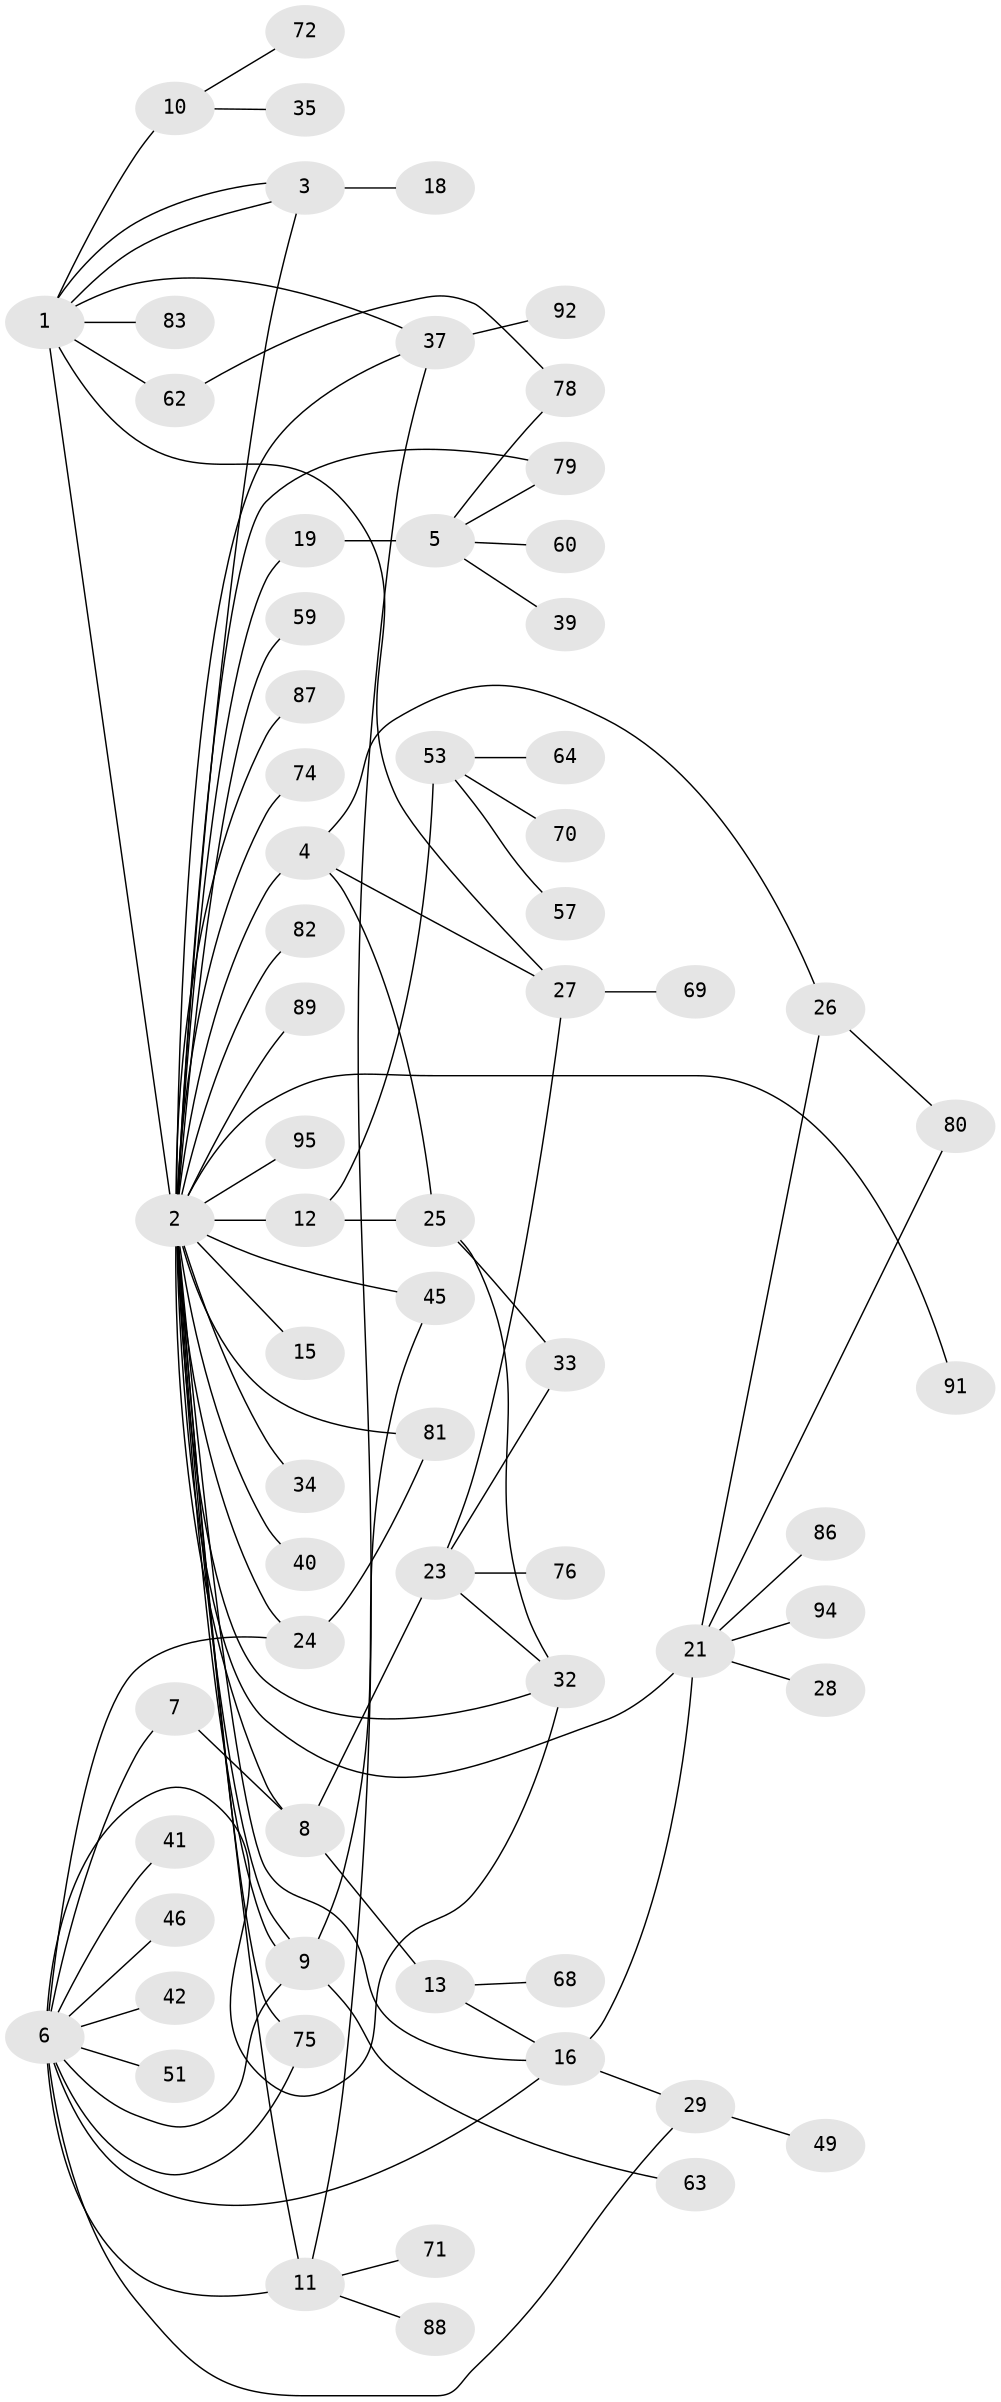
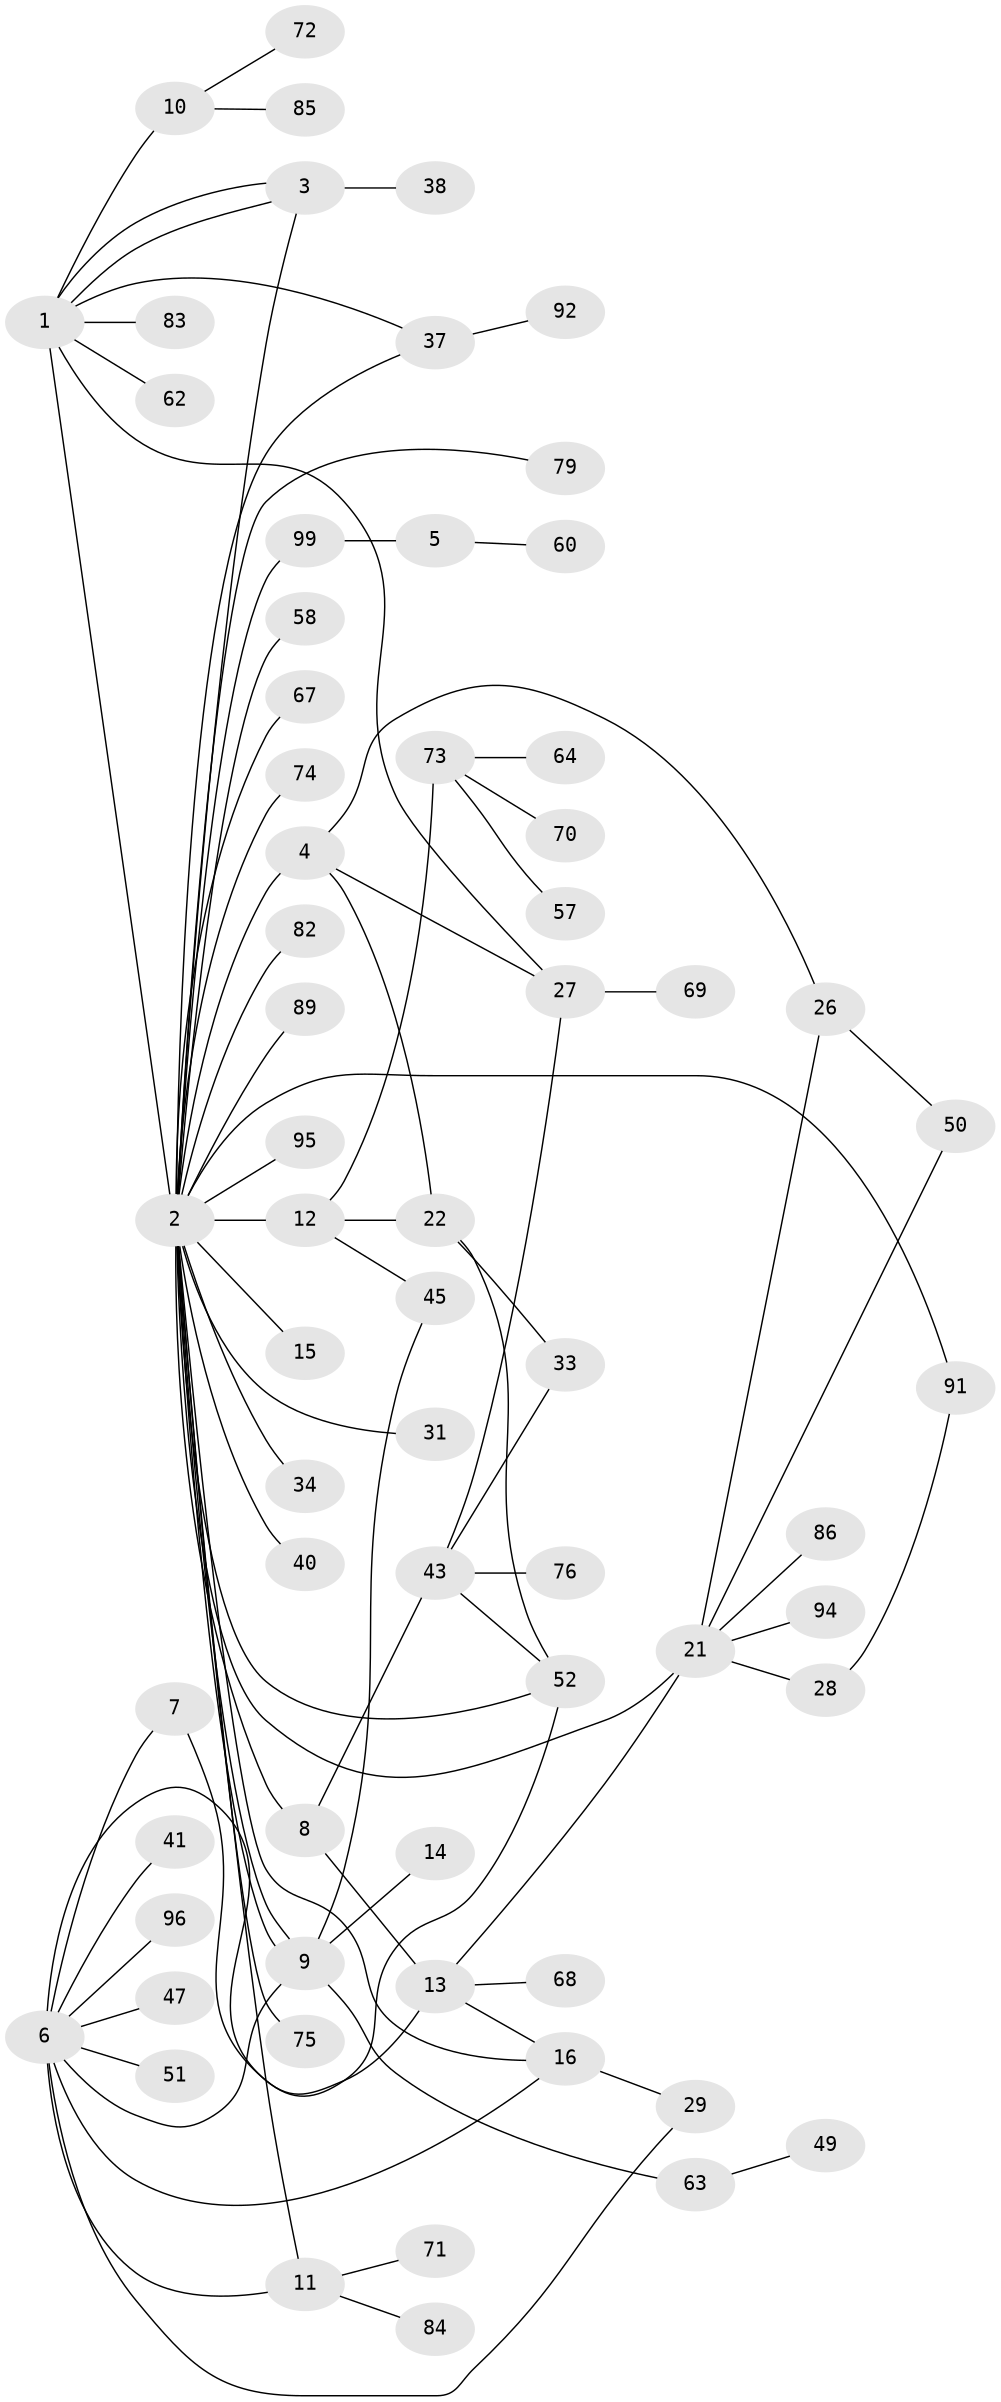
(305, 110) -> (305, 110)
(435, 188) -> (435, 188)
(565, 390) -> none
(500, 505) -> none
(305, 541) -> (305, 541)
(305, 619) -> (305, 619)
(565, 625) -> none
(305, 697) -> (305, 697)
(435, 758) -> (435, 758)
(956, 1126) -> (956, 1126)
(435, 1220) -> (435, 1220)
(300, 1270) -> (370, 1259)
(364, 1313) -> none
(435, 1434) -> (435, 1434)
none -> (912, 1547)
(435, 1573) -> (435, 1573)
(305, 1642) -> none
(565, 1682) -> (565, 1682)
(253, 1782) -> (219, 2005)
none -> (435, 1854)
(662, 1865) -> (574, 1824)
(175, 1920) -> (175, 1920)
(175, 1998) -> (175, 1998)
(761, 2126) -> (761, 2165)
(173, 2175) -> none
(435, 2329) -> (435, 2329)
